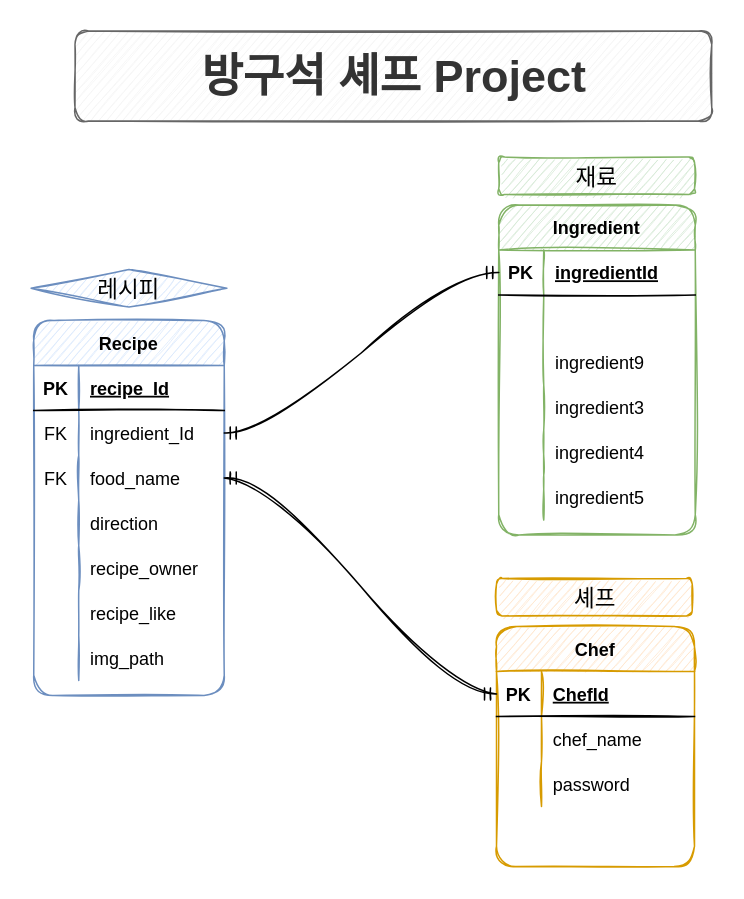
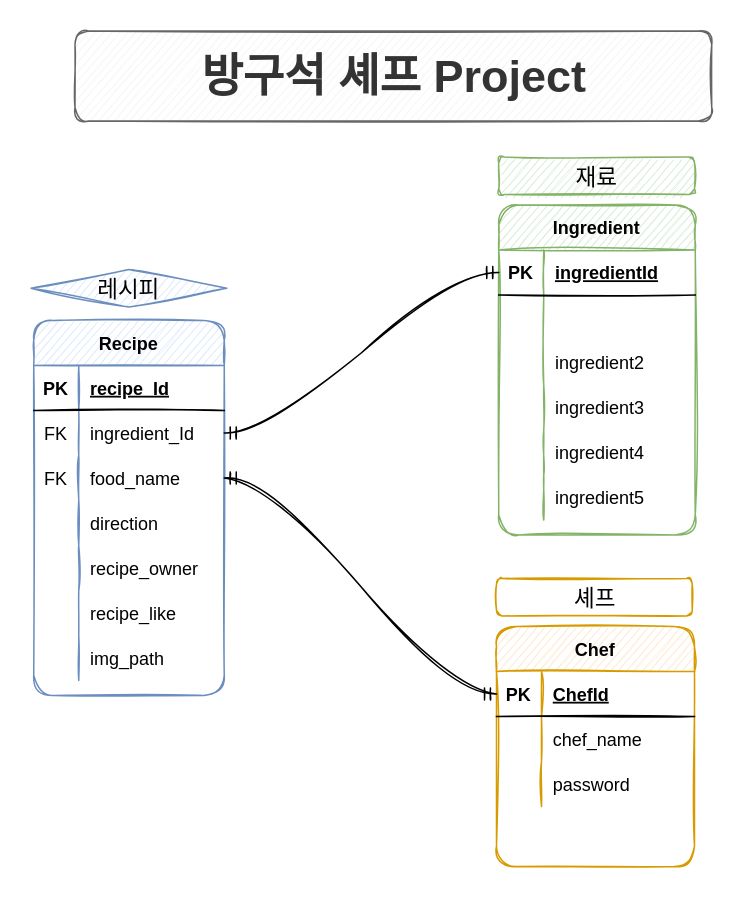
(606, 363) -> (606, 363)
(594, 597) -> (594, 597)
